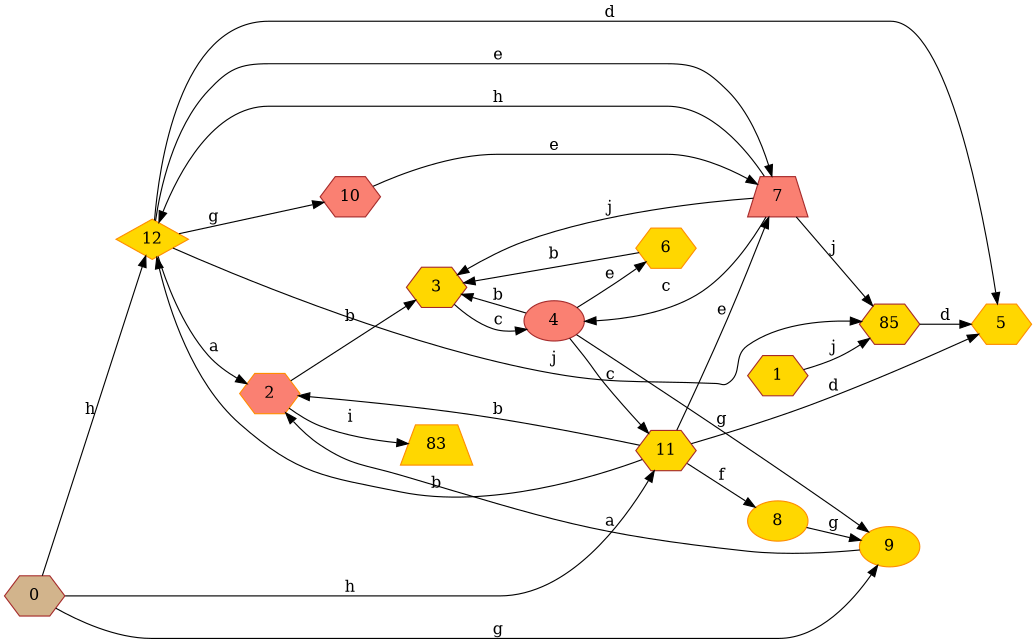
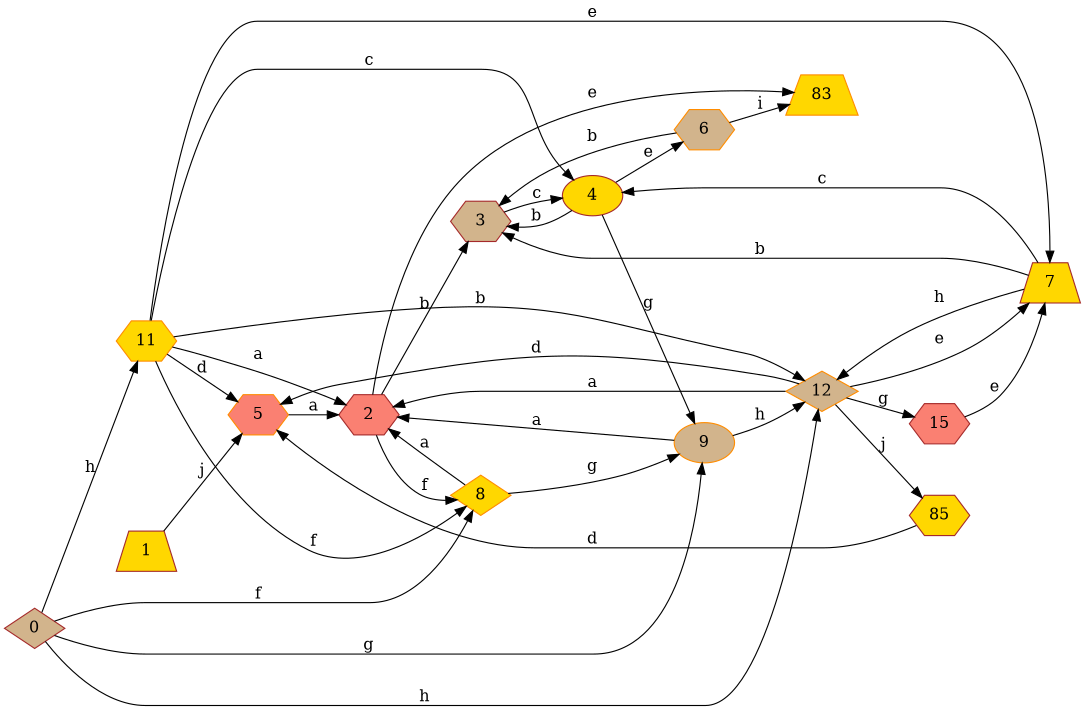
none -> (754, 115)
(350, 197) -> (940, 424)
(778, 197) -> (1050, 283)
(610, 209) -> (760, 250)
(152, 239) -> (822, 391)
(666, 248) -> (704, 130)
(831, 257) -> none
(437, 287) -> (481, 221)
(554, 321) -> (593, 196)
(1001, 324) -> (258, 415)
(833, 359) -> (199, 487)
(778, 376) -> (146, 551)
(607, 387) -> (299, 69)
(270, 394) -> (369, 415)
(498, 410) -> (258, 355)
none -> (308, 415)
(350, 418) -> (593, 93)
none -> (765, 424)
(666, 451) -> (146, 341)
none -> (431, 461)
none -> (401, 479)
(778, 521) -> (481, 495)
(890, 547) -> (704, 443)
(35, 596) -> (35, 628)
none -> (278, 603)
